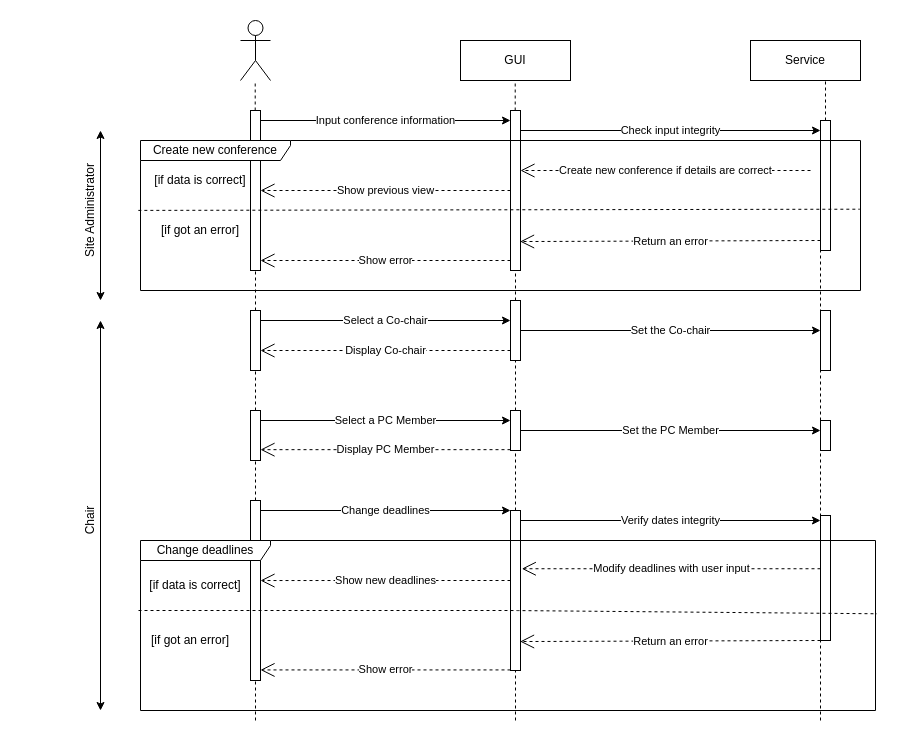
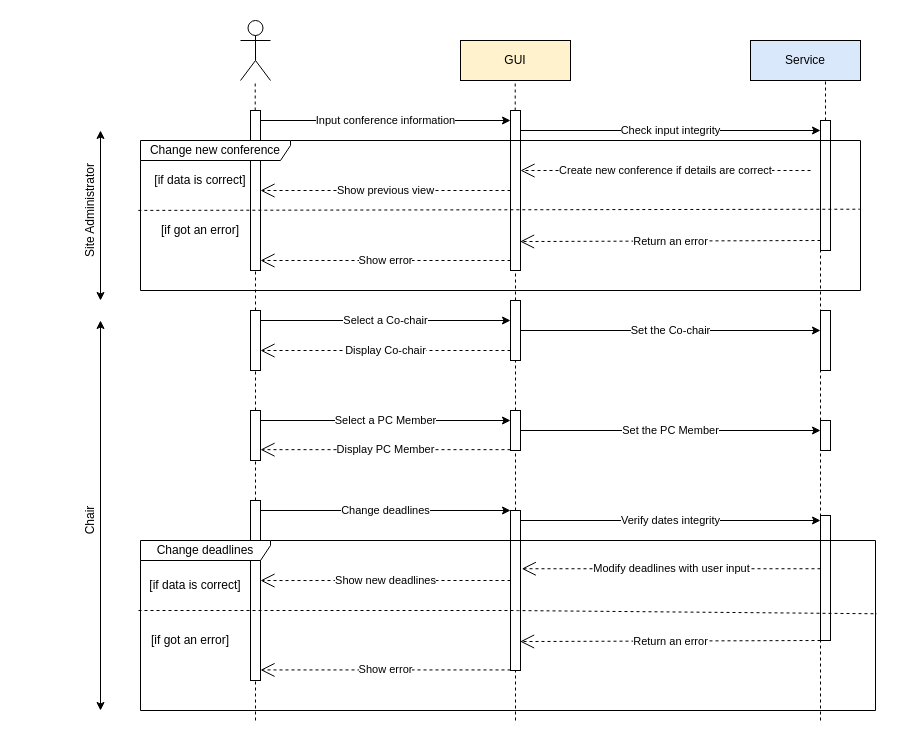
(516, 61) -> (516, 61)
(806, 61) -> (806, 61)
(216, 151) -> (216, 151)
